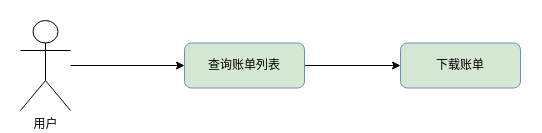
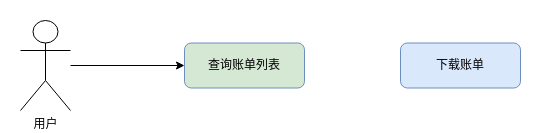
(349, 66) -> none
(461, 66) -> (461, 66)
